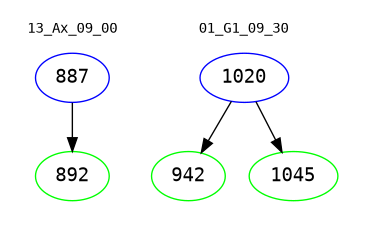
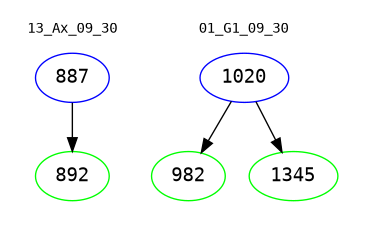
(73, 29) -> (73, 29)
(188, 176) -> (188, 176)
(294, 176) -> (294, 176)
